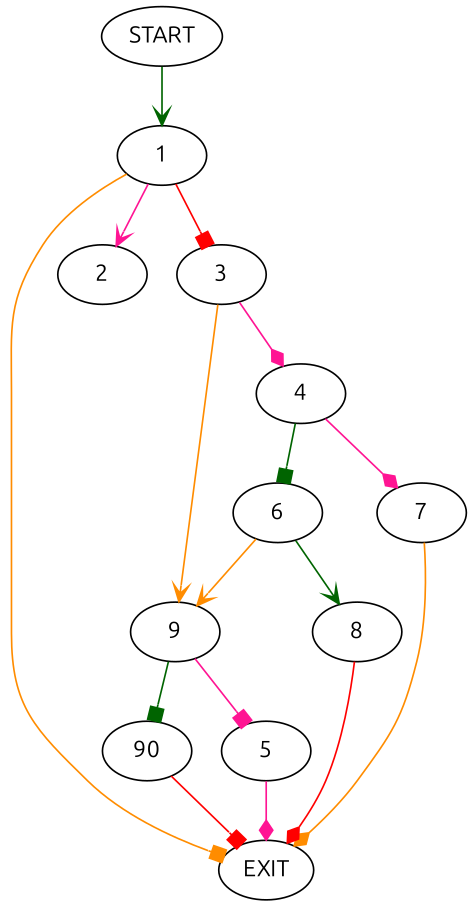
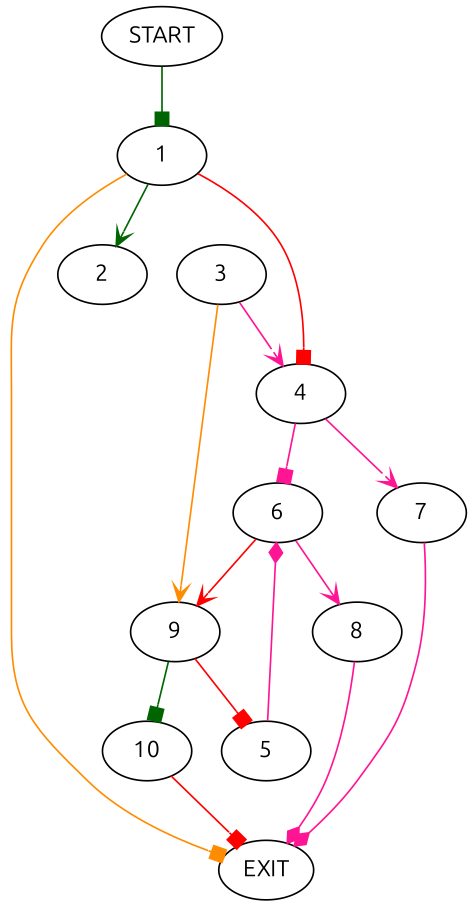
(162, 88) -> (162, 88)
(136, 208) -> (136, 208)
(188, 208) -> (280, 243)
(256, 326) -> (256, 326)
(291, 445) -> (291, 445)
(354, 446) -> (354, 446)
(232, 566) -> (232, 566)
(313, 566) -> (313, 566)
(216, 685) -> (216, 685)
(404, 703) -> (404, 703)
(337, 748) -> (337, 748)
(147, 751) -> (147, 751)
(266, 801) -> (272, 642)
